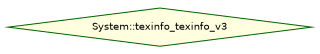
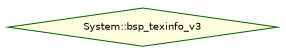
(160, 27) -> (143, 27)
